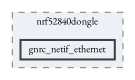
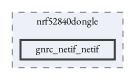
(68, 50) -> (68, 50)
